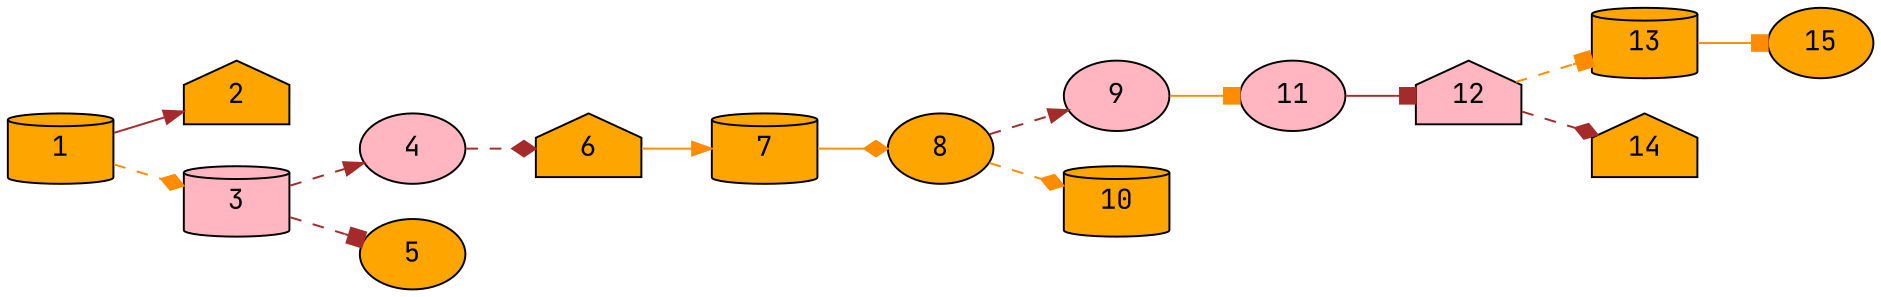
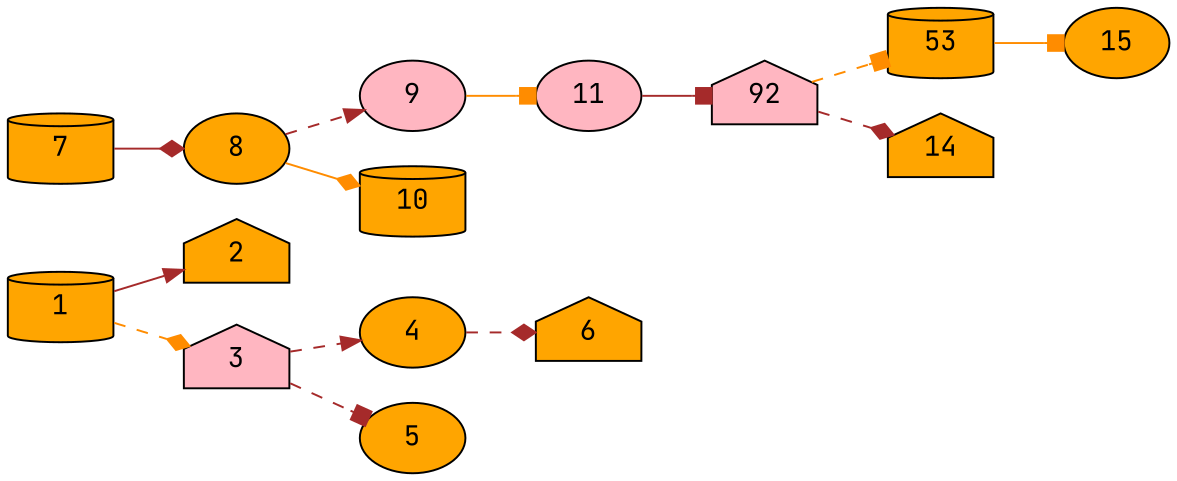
(1645, 43) -> (941, 43)
(1469, 96) -> (765, 96)
(413, 149) -> (413, 332)
(667, 149) -> none
(841, 149) -> (137, 149)
(1015, 171) -> (311, 171)
(237, 201) -> (237, 360)
